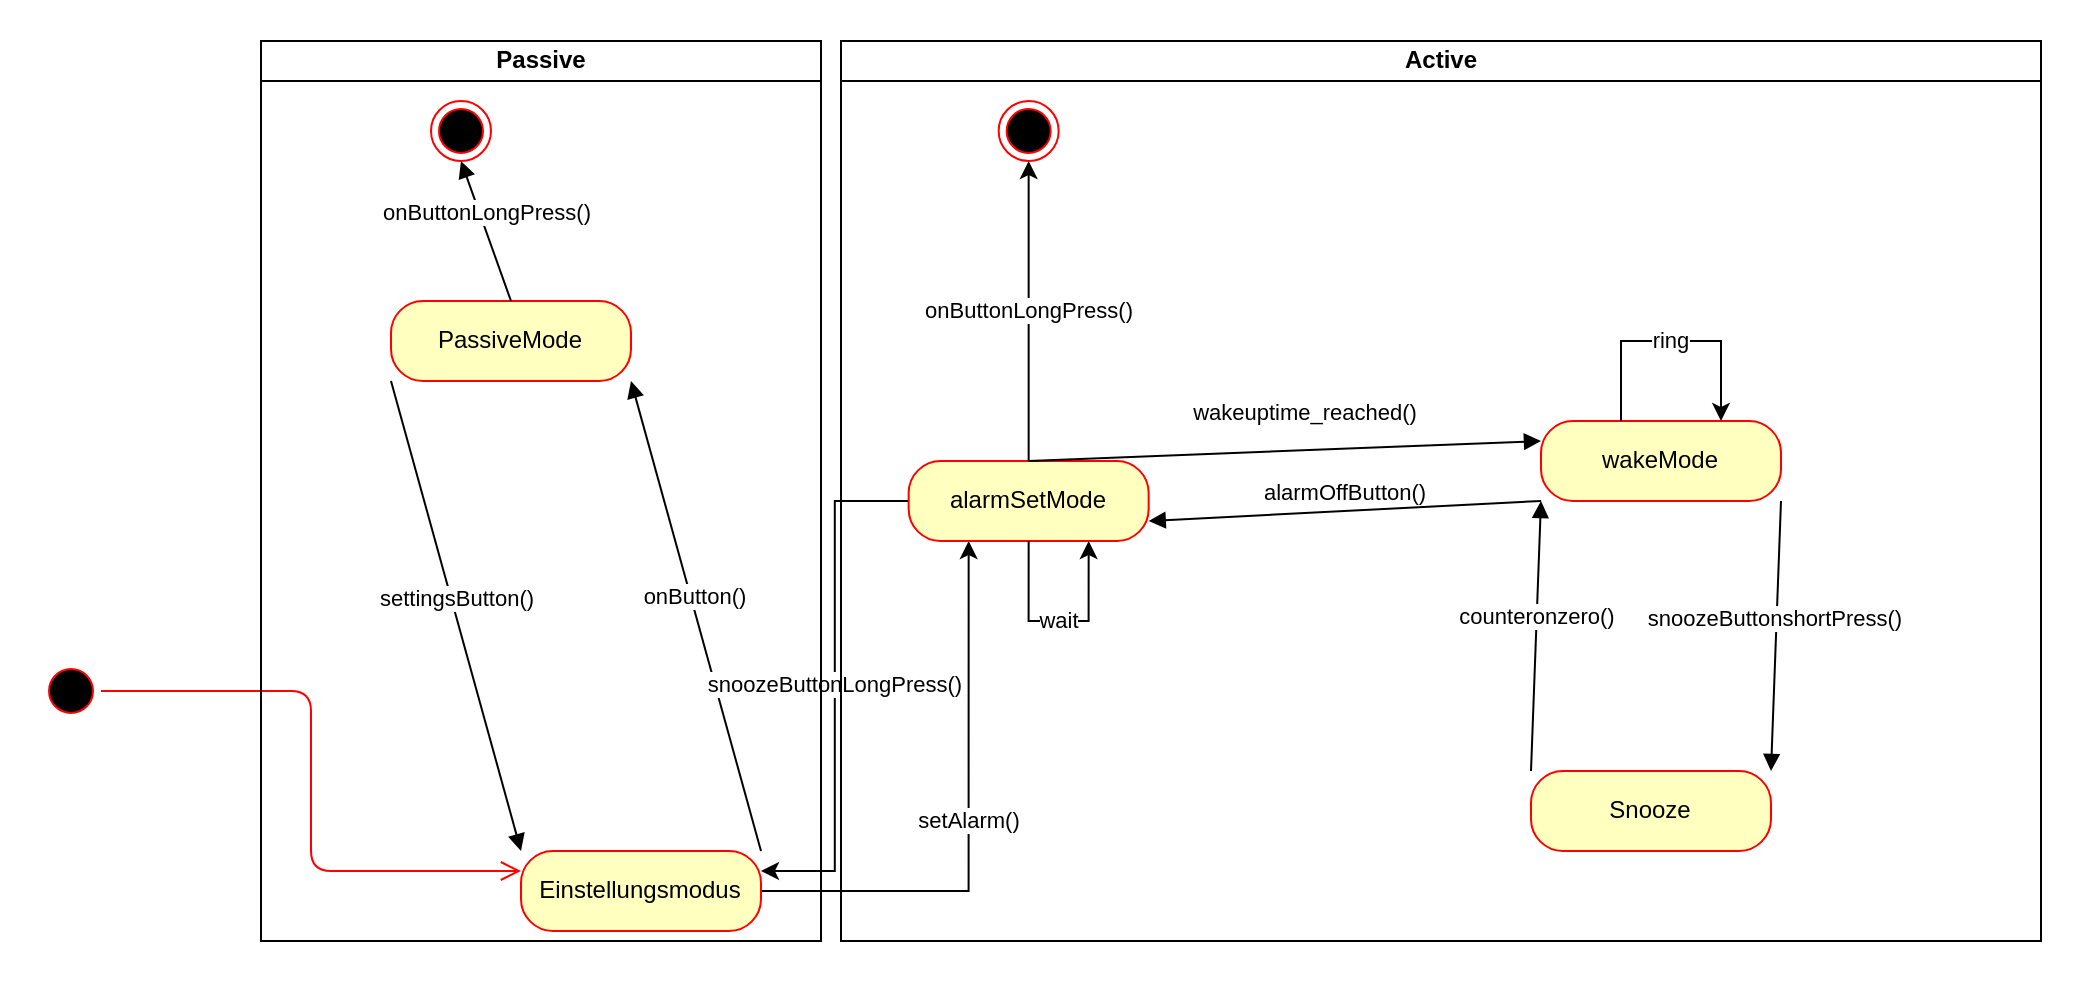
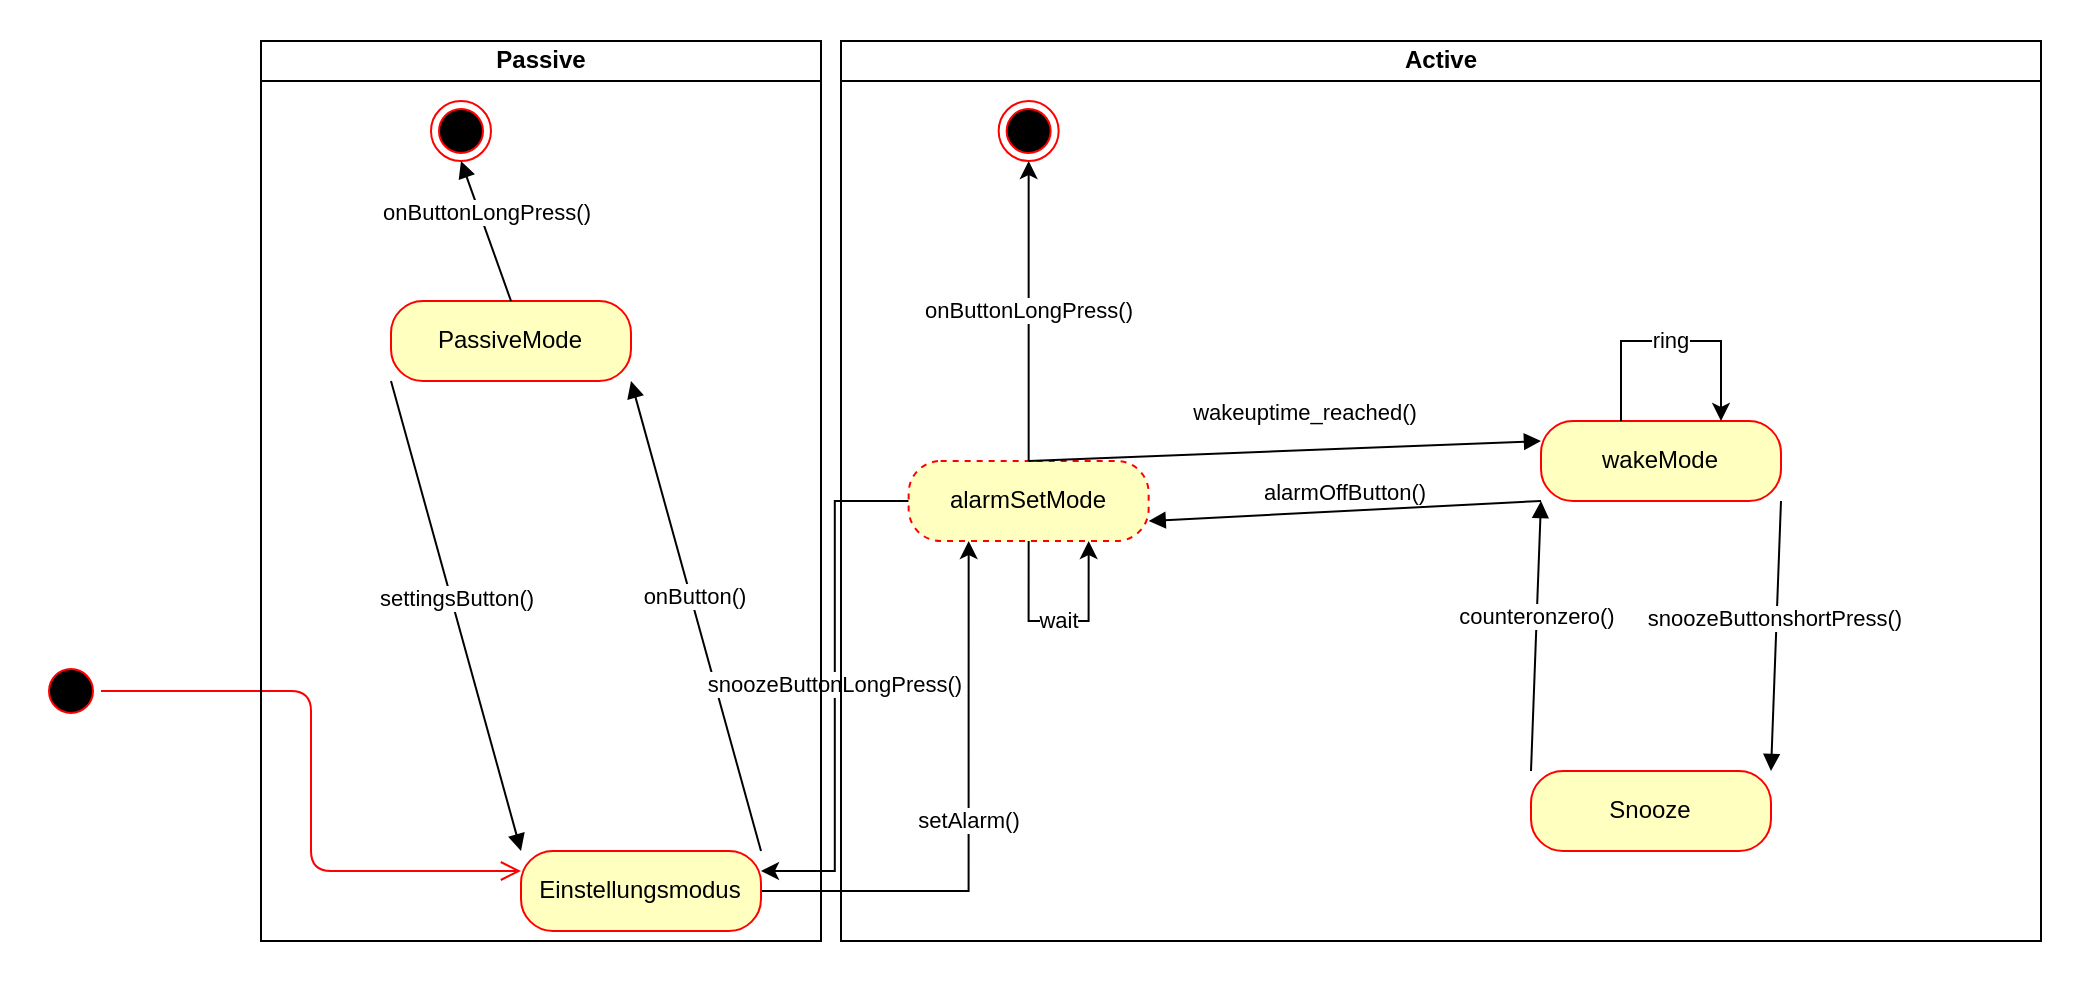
(1029, 501) -> (1029, 501)
